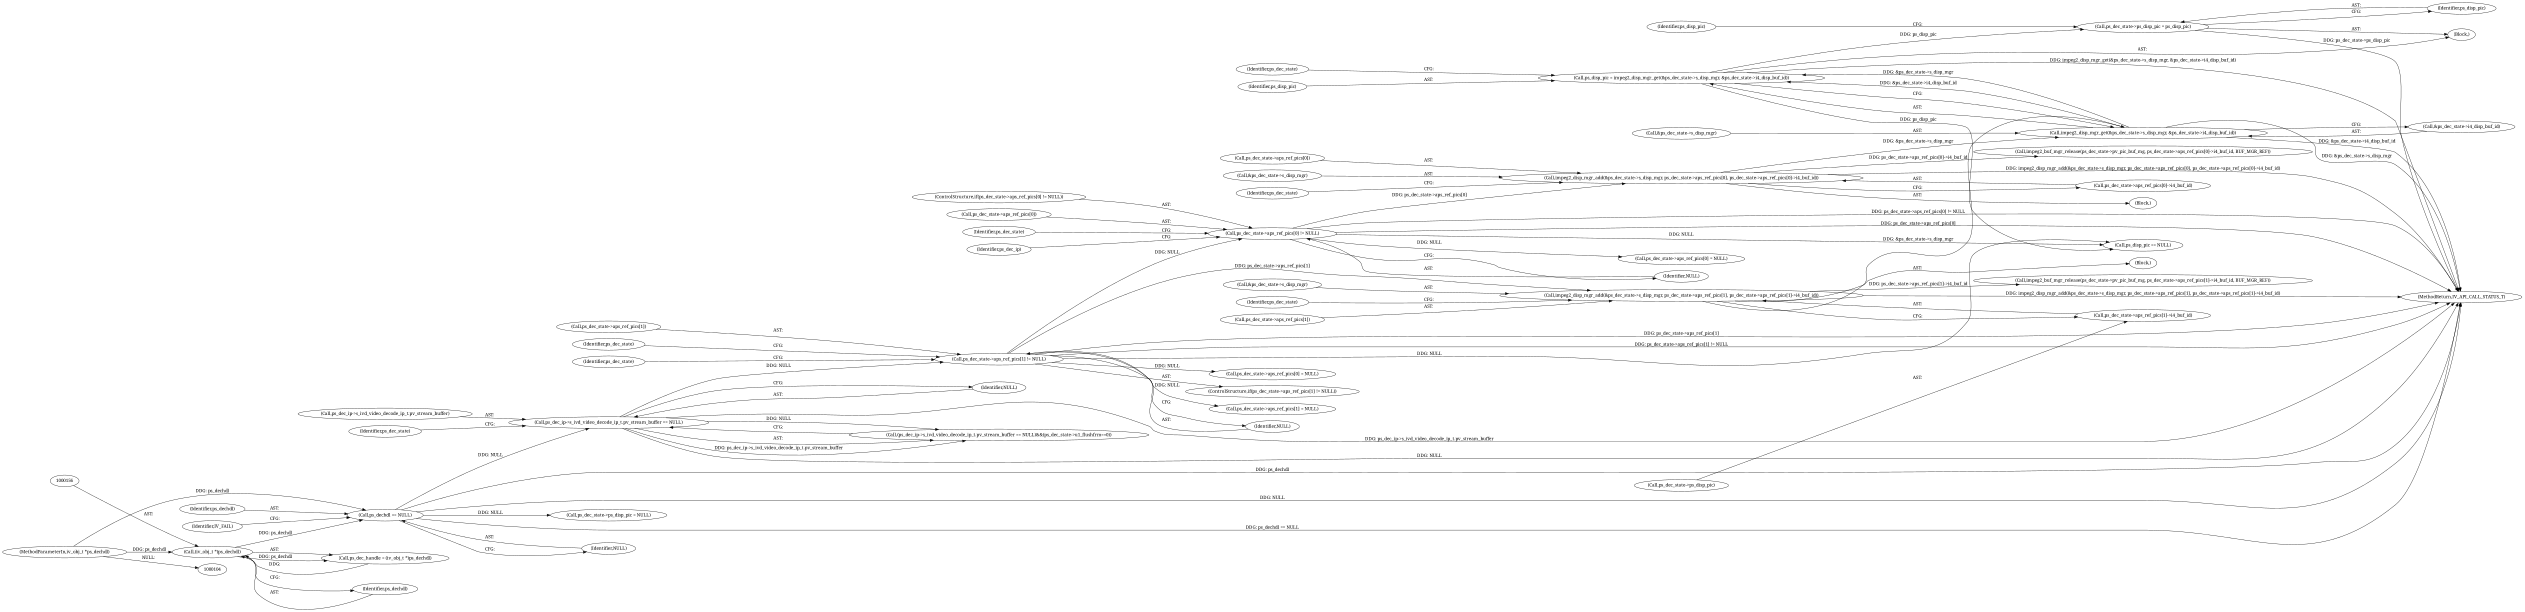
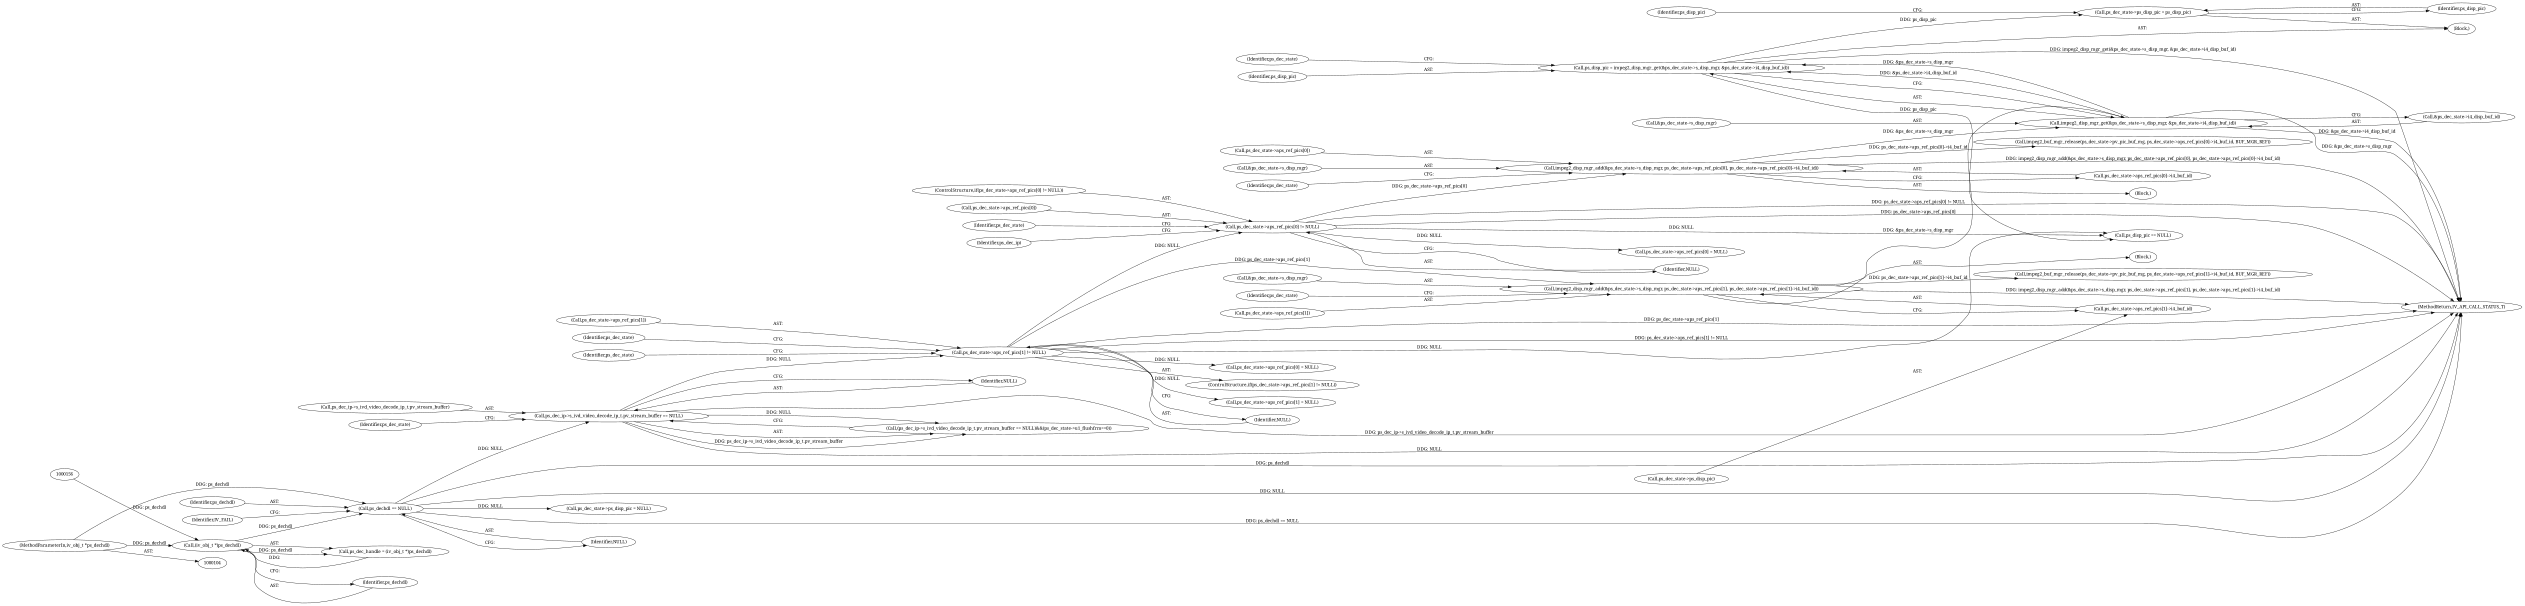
(2400, 78) -> none
(149, 514) -> (149, 508)
(149, 558) -> (149, 551)
